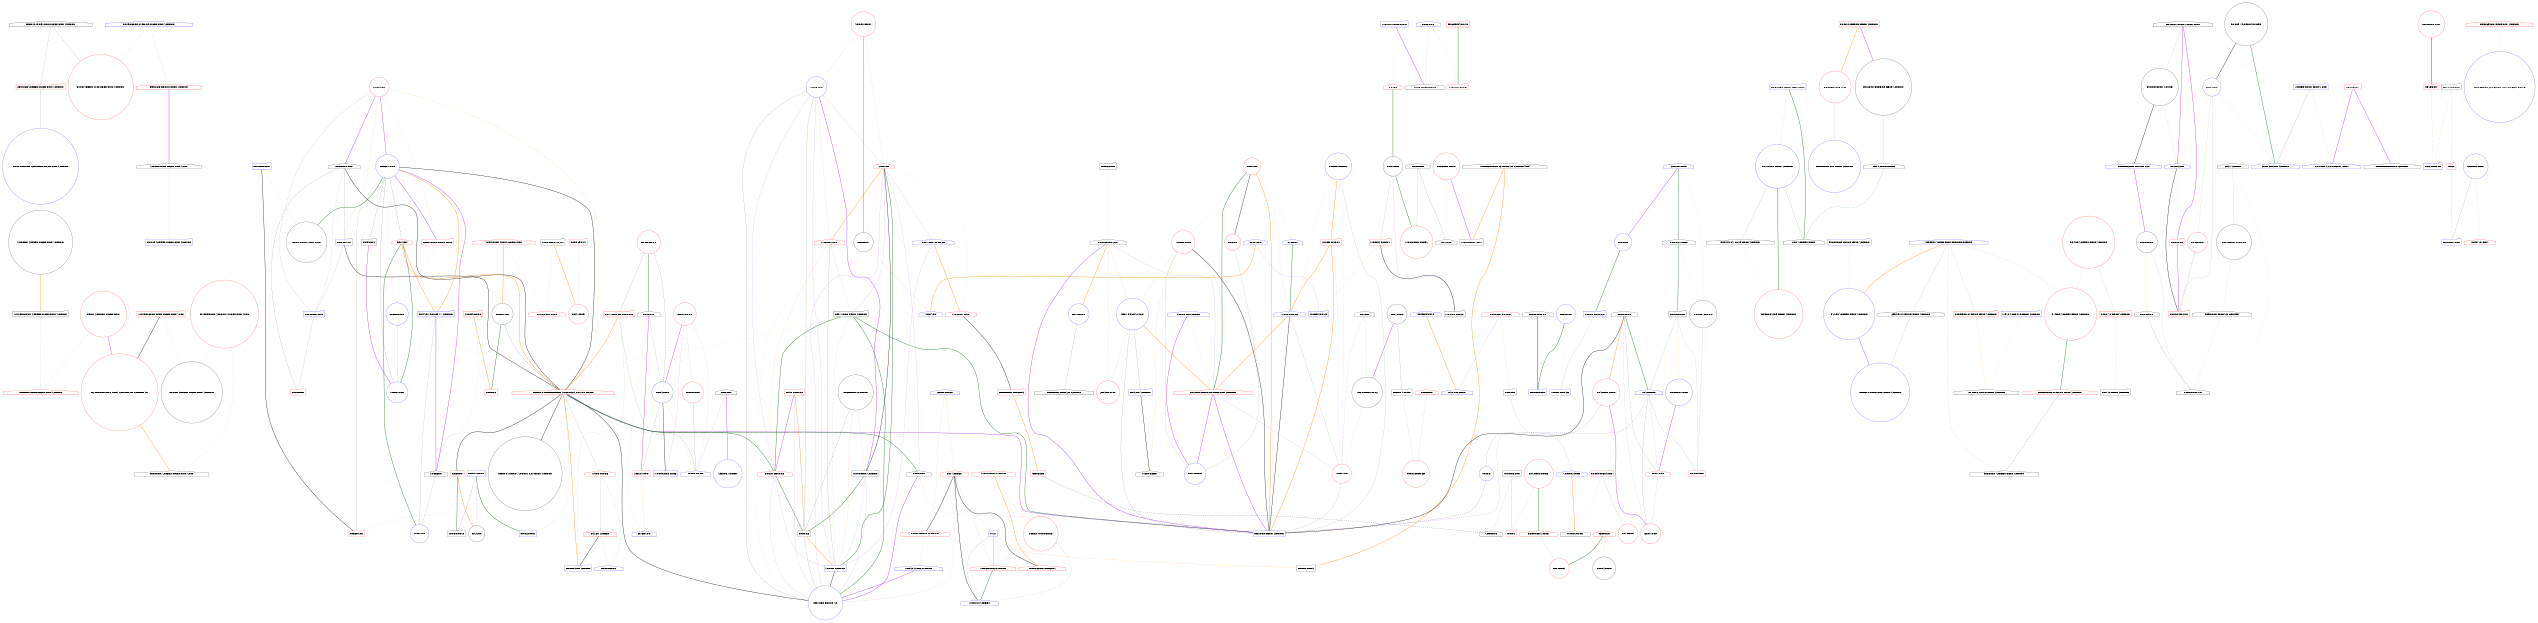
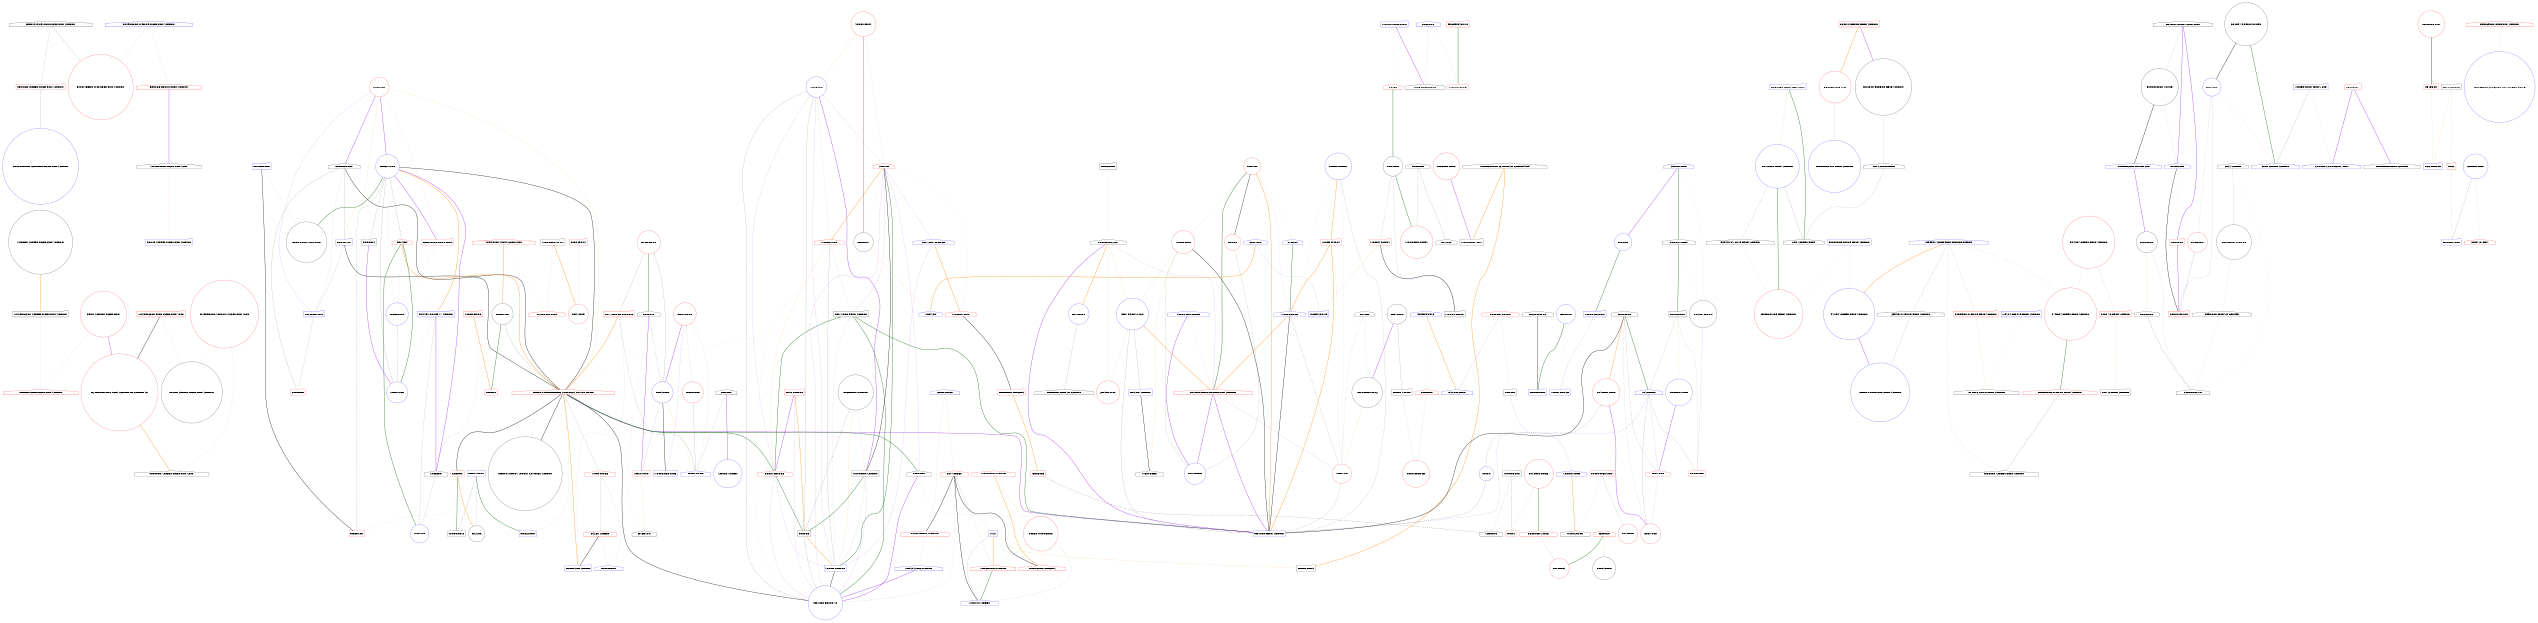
(418, 280) -> (418, 280)
(644, 534) -> (644, 534)
